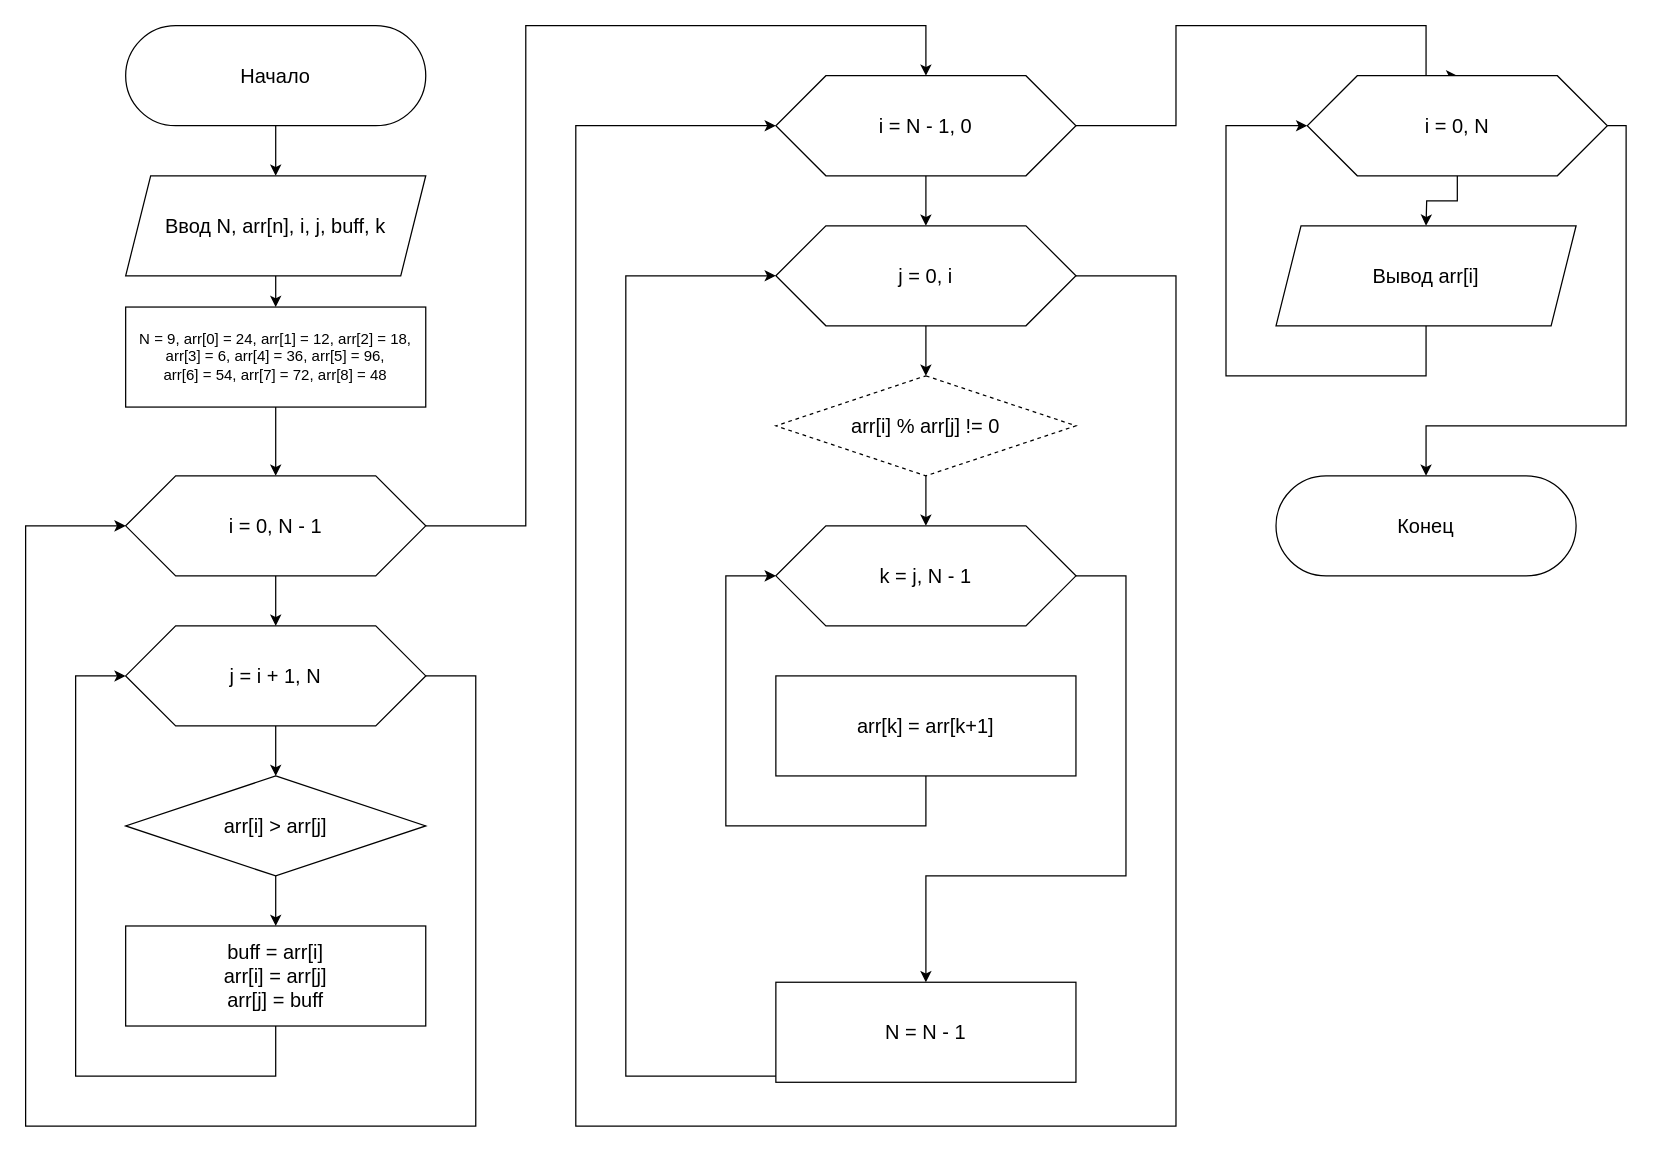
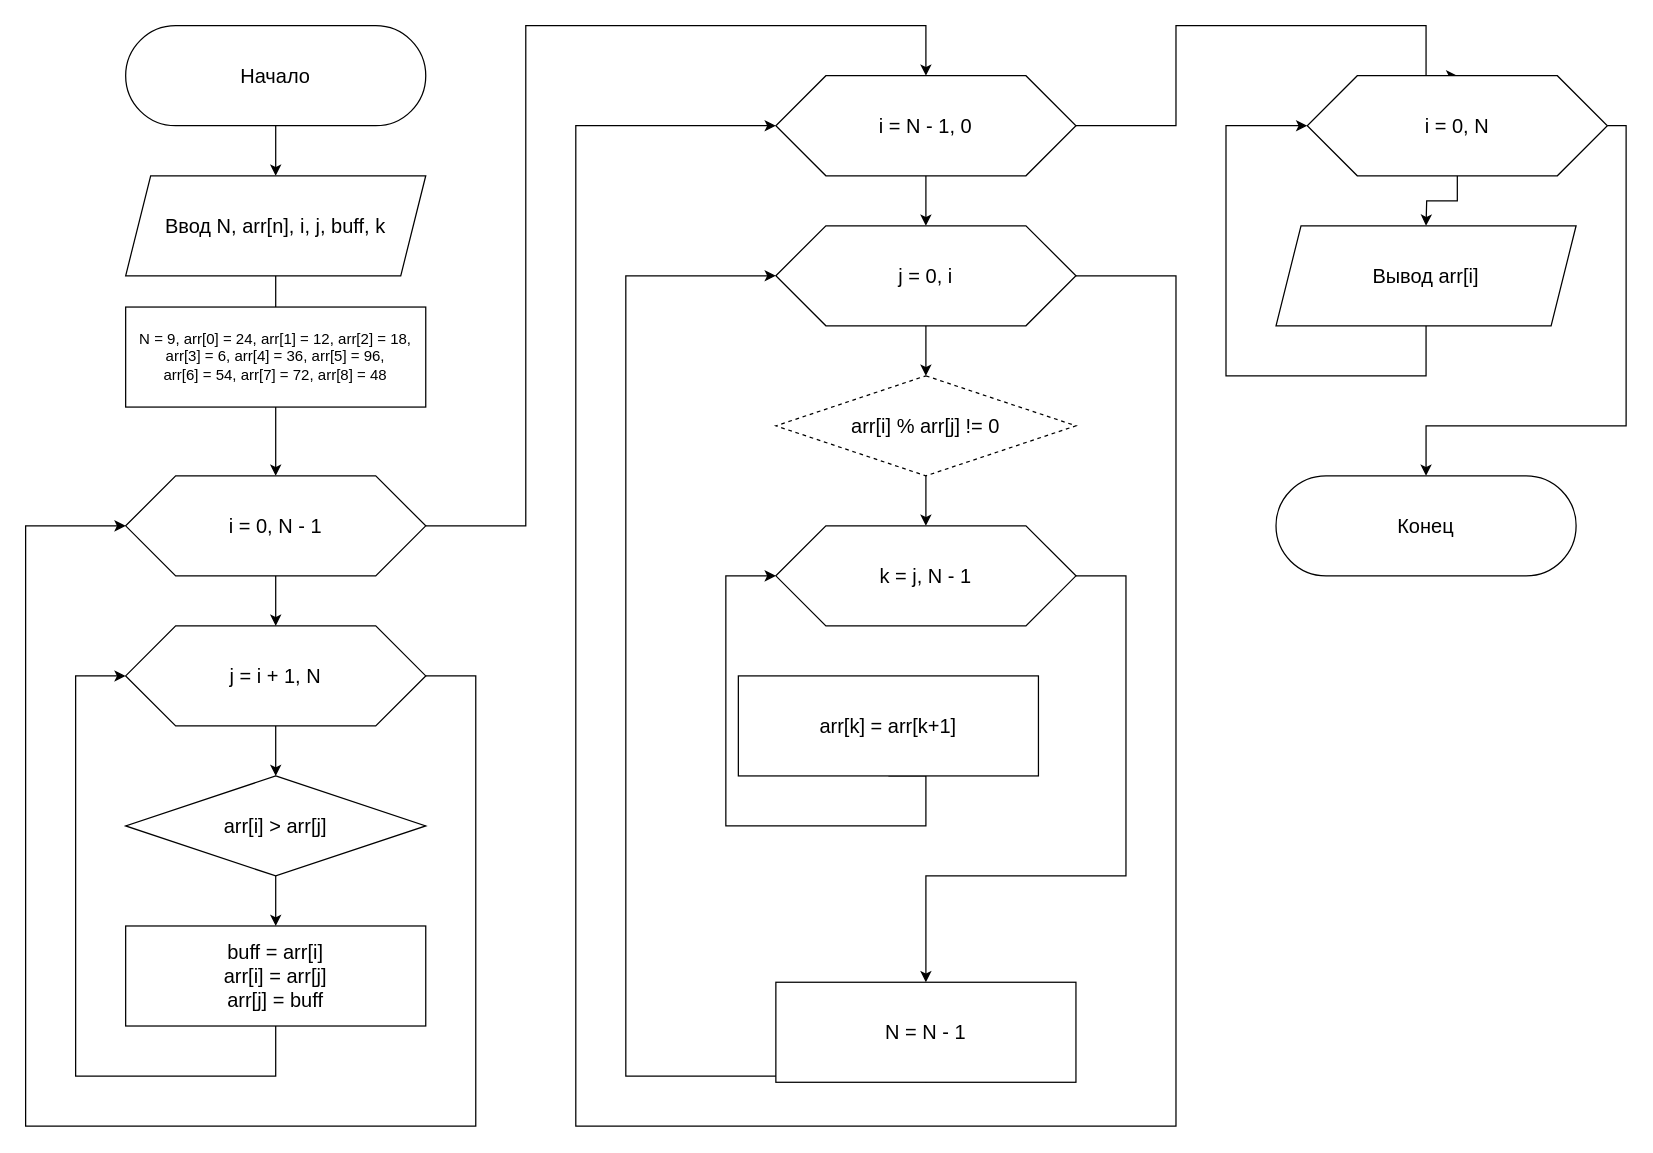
(276, 297) -> (276, 300)
(926, 726) -> (888, 726)
